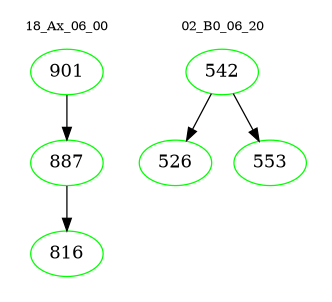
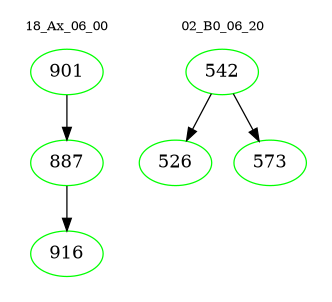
(270, 163) -> (270, 163)
(67, 254) -> (67, 254)
